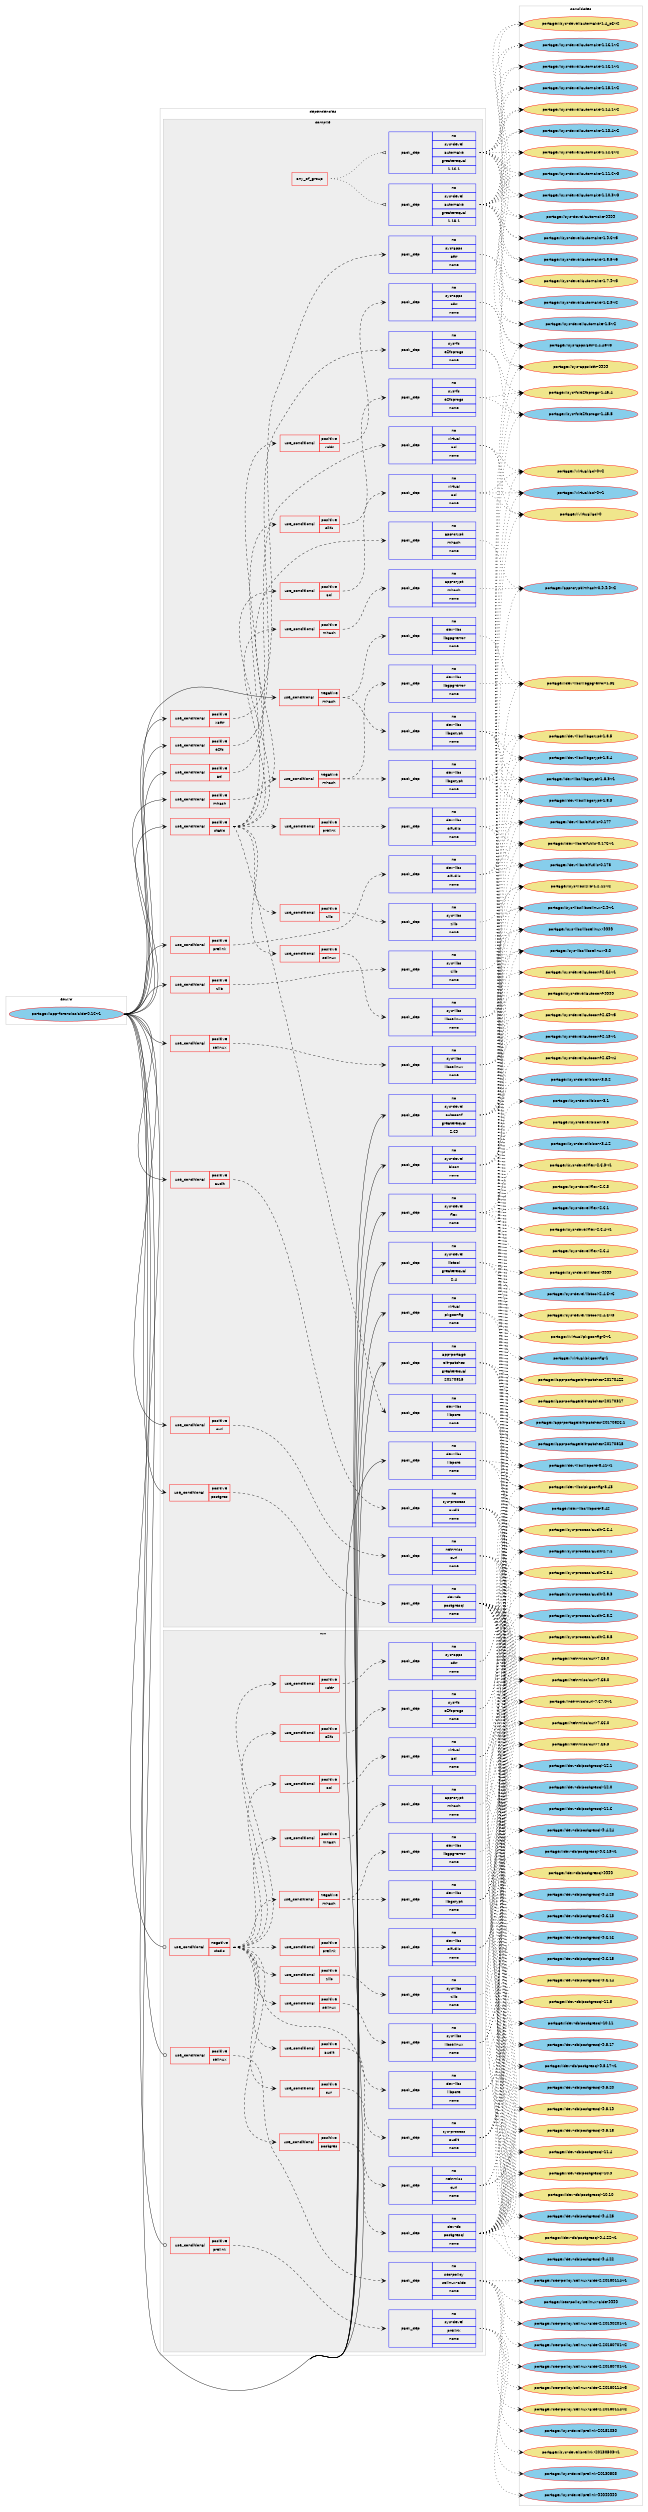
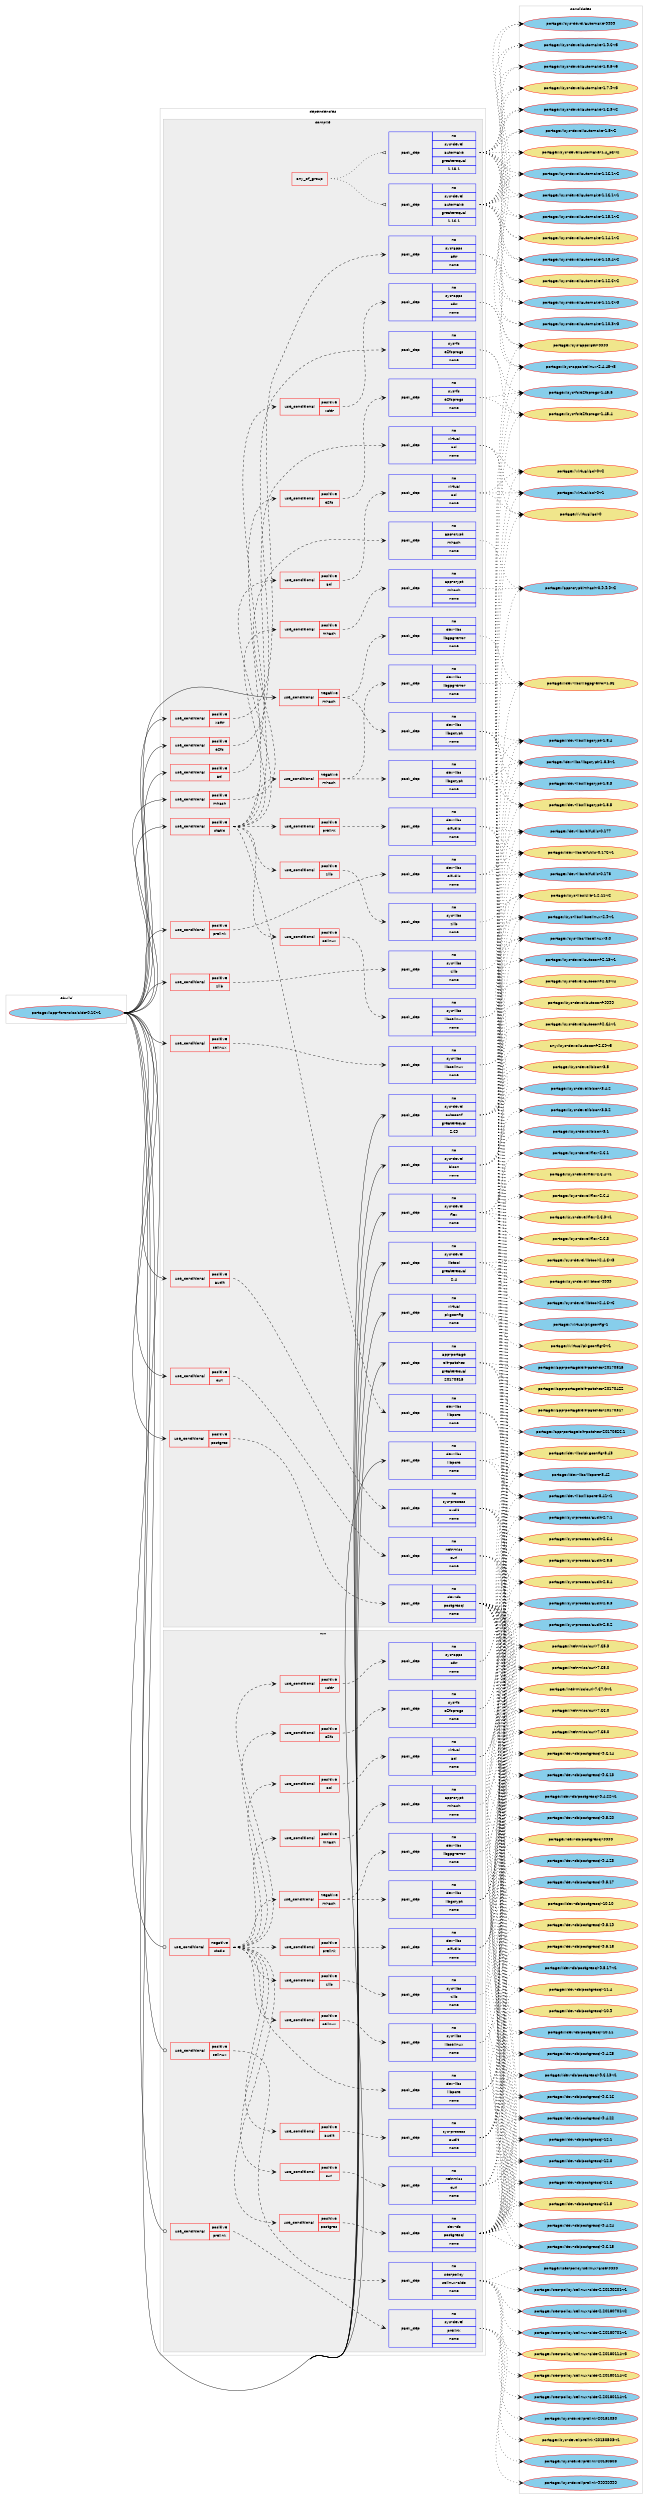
(581, 346) -> (581, 367)
(581, 930) -> none
(581, 1015) -> (581, 1046)
(581, 2238) -> (581, 1797)
